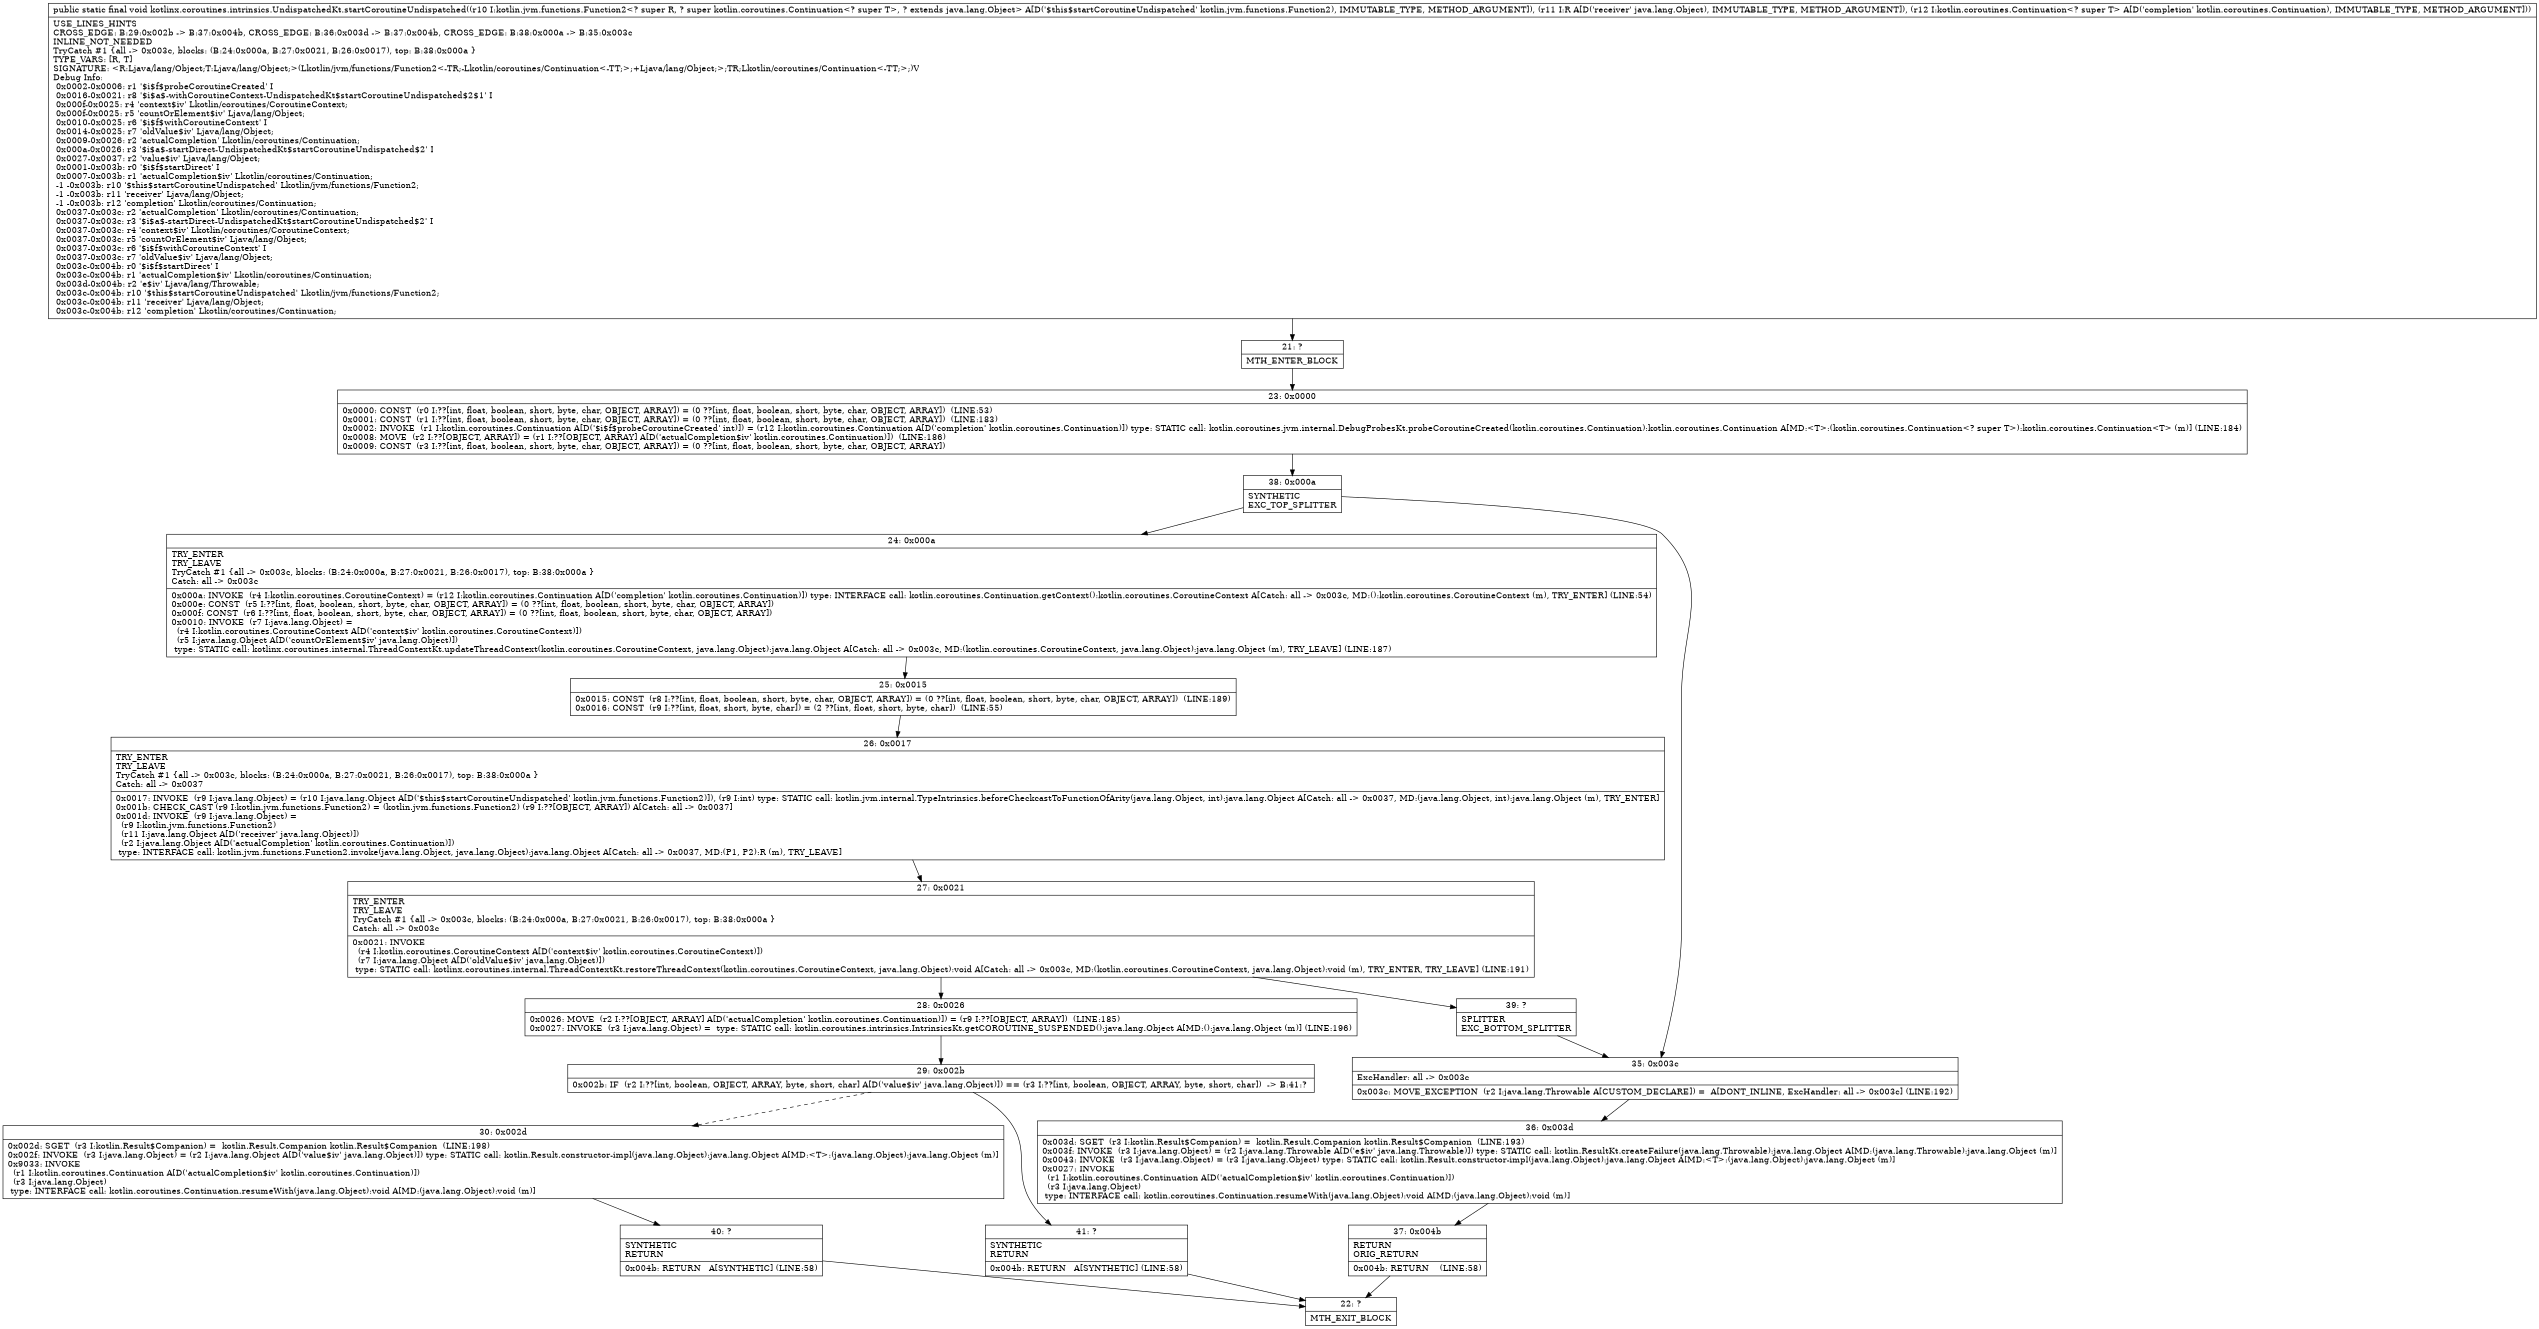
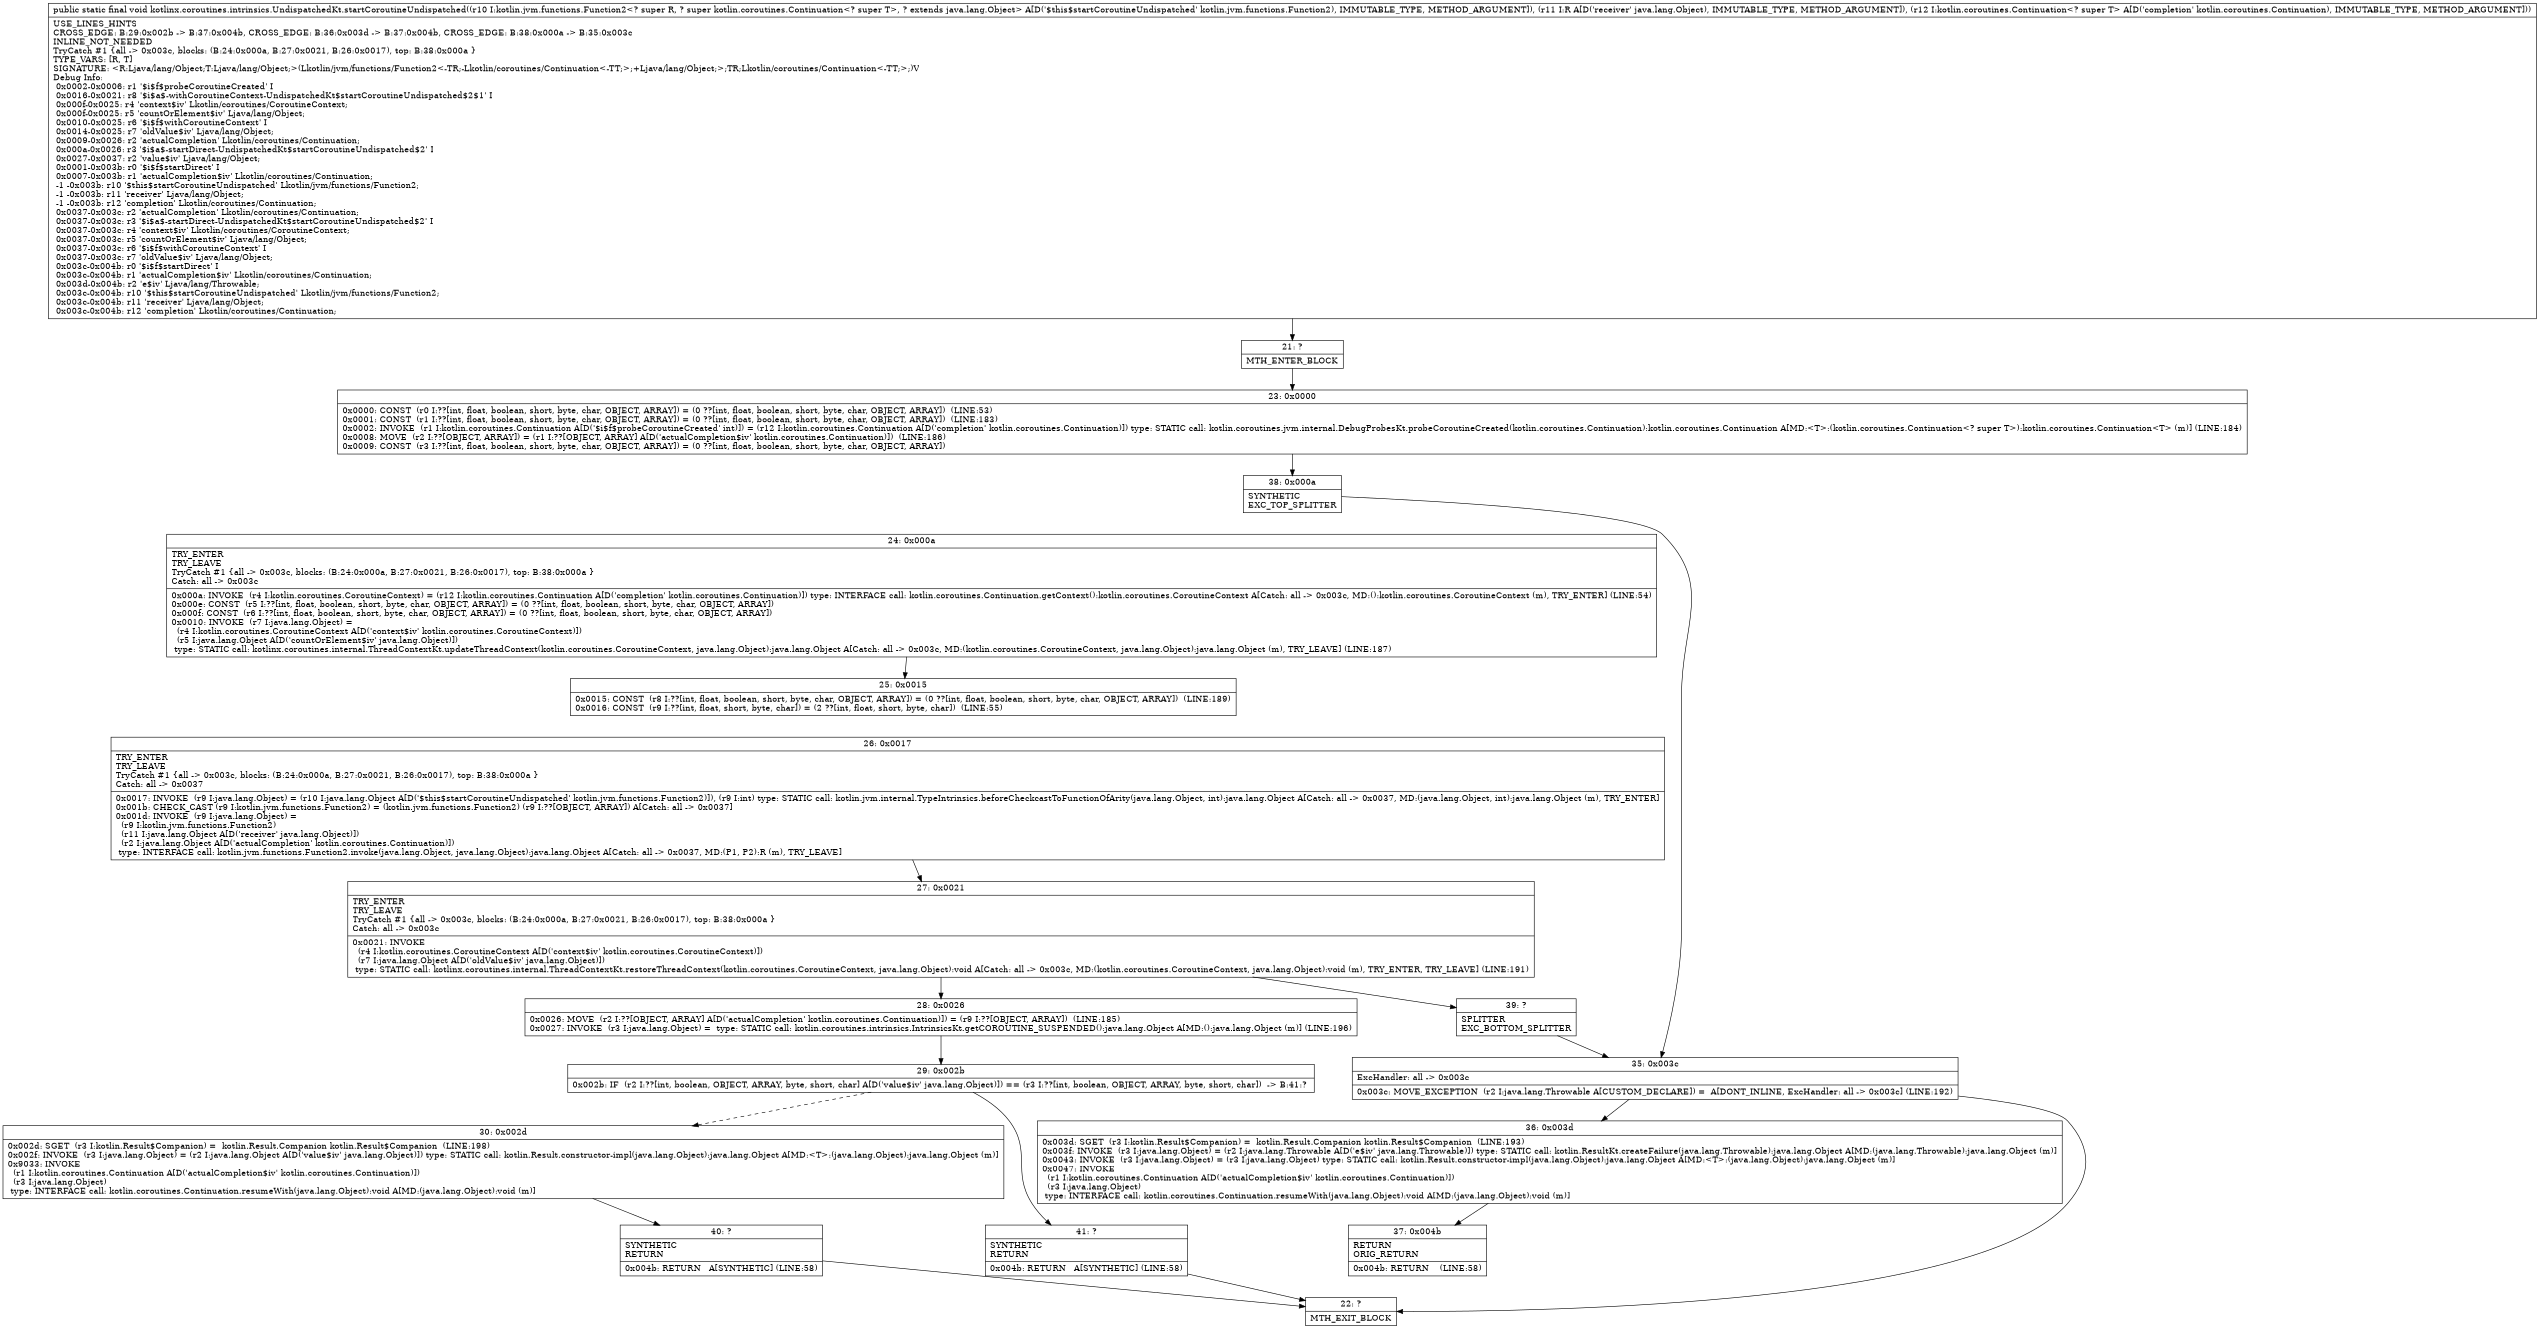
(1195, 520) -> none
(899, 723) -> none
(1081, 1169) -> (1081, 1169)
(1380, 1285) -> (1846, 1284)
